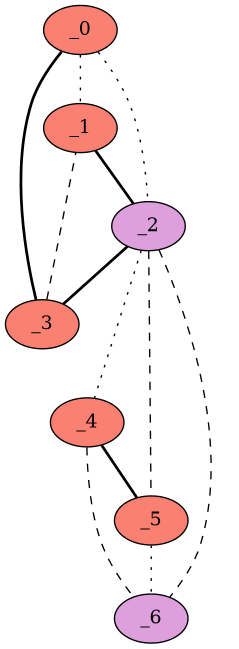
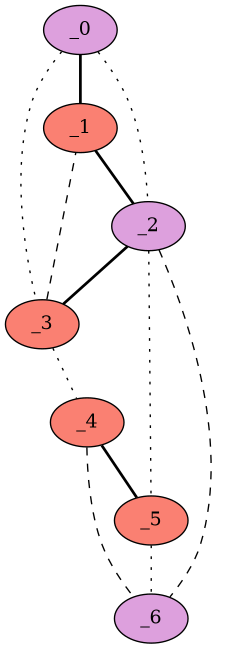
(80, 30) -> (80, 30)
(80, 79) -> (80, 79)
(21, 172) -> (21, 172)
(118, 324) -> (65, 373)
(150, 373) -> (150, 373)
